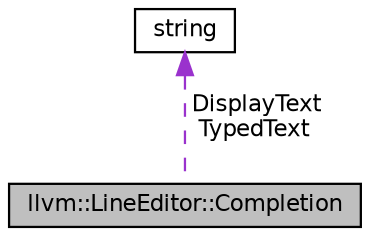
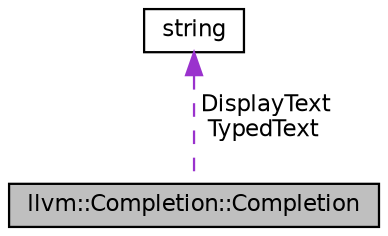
(185, 205) -> (194, 205)
